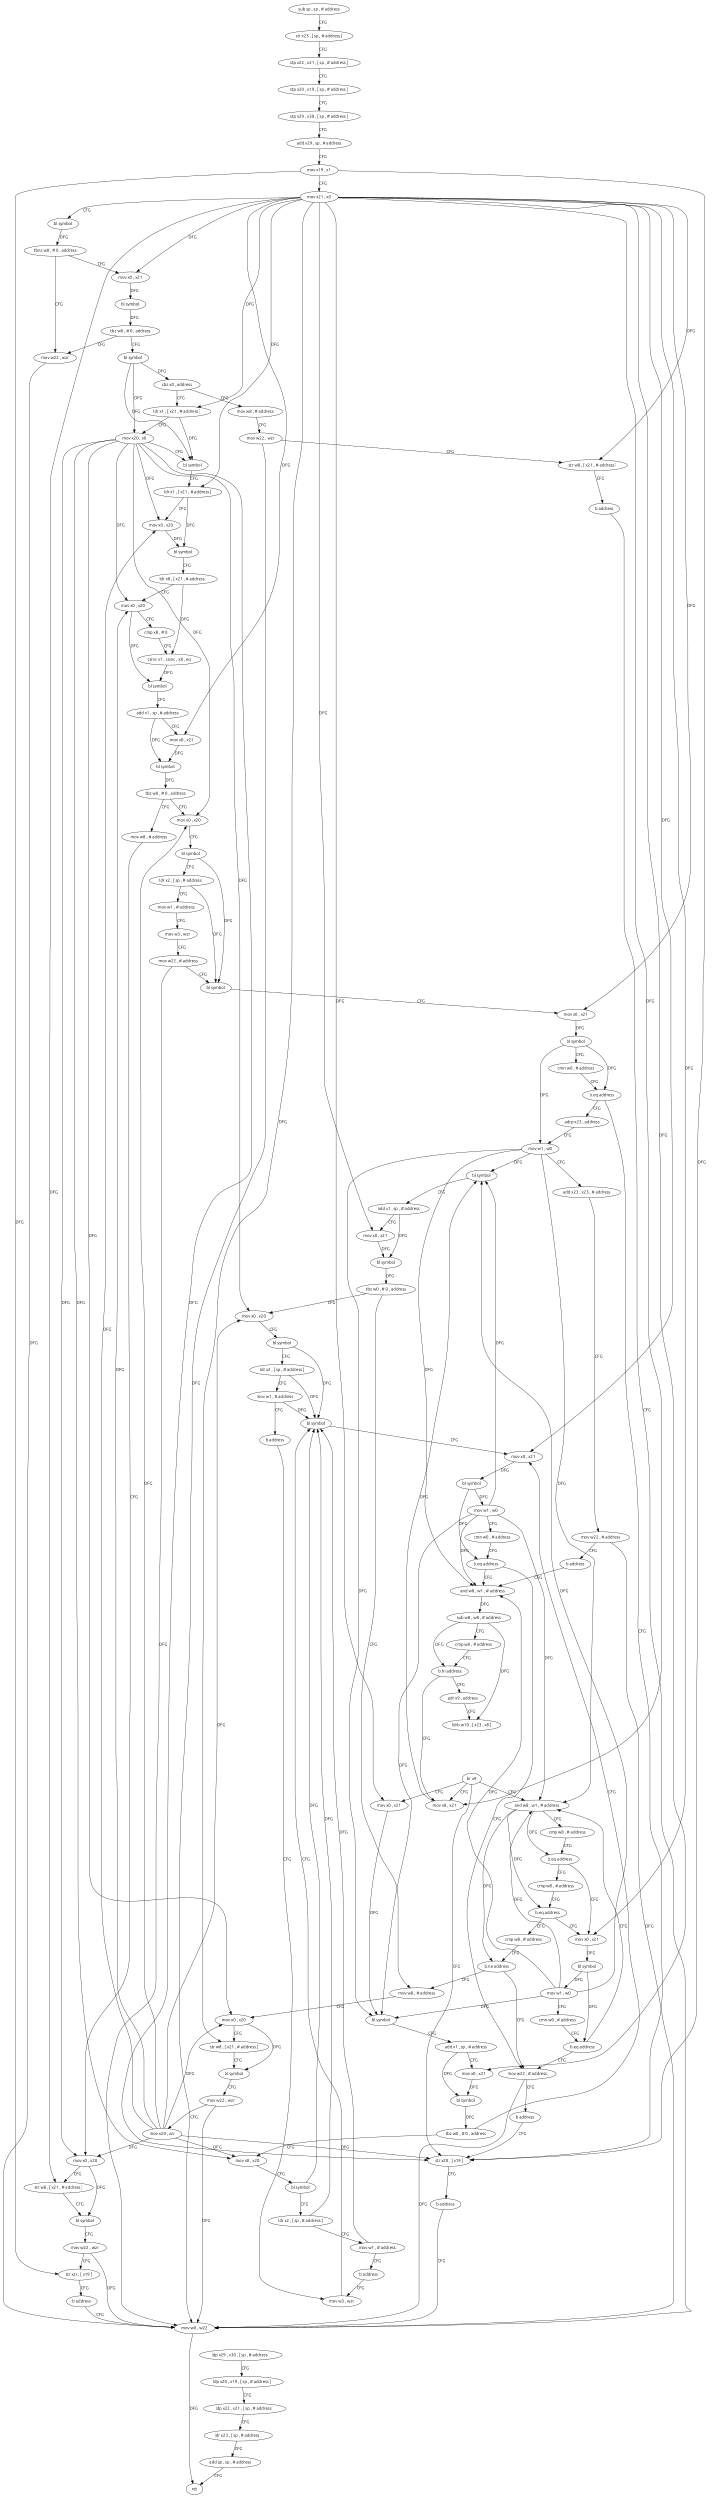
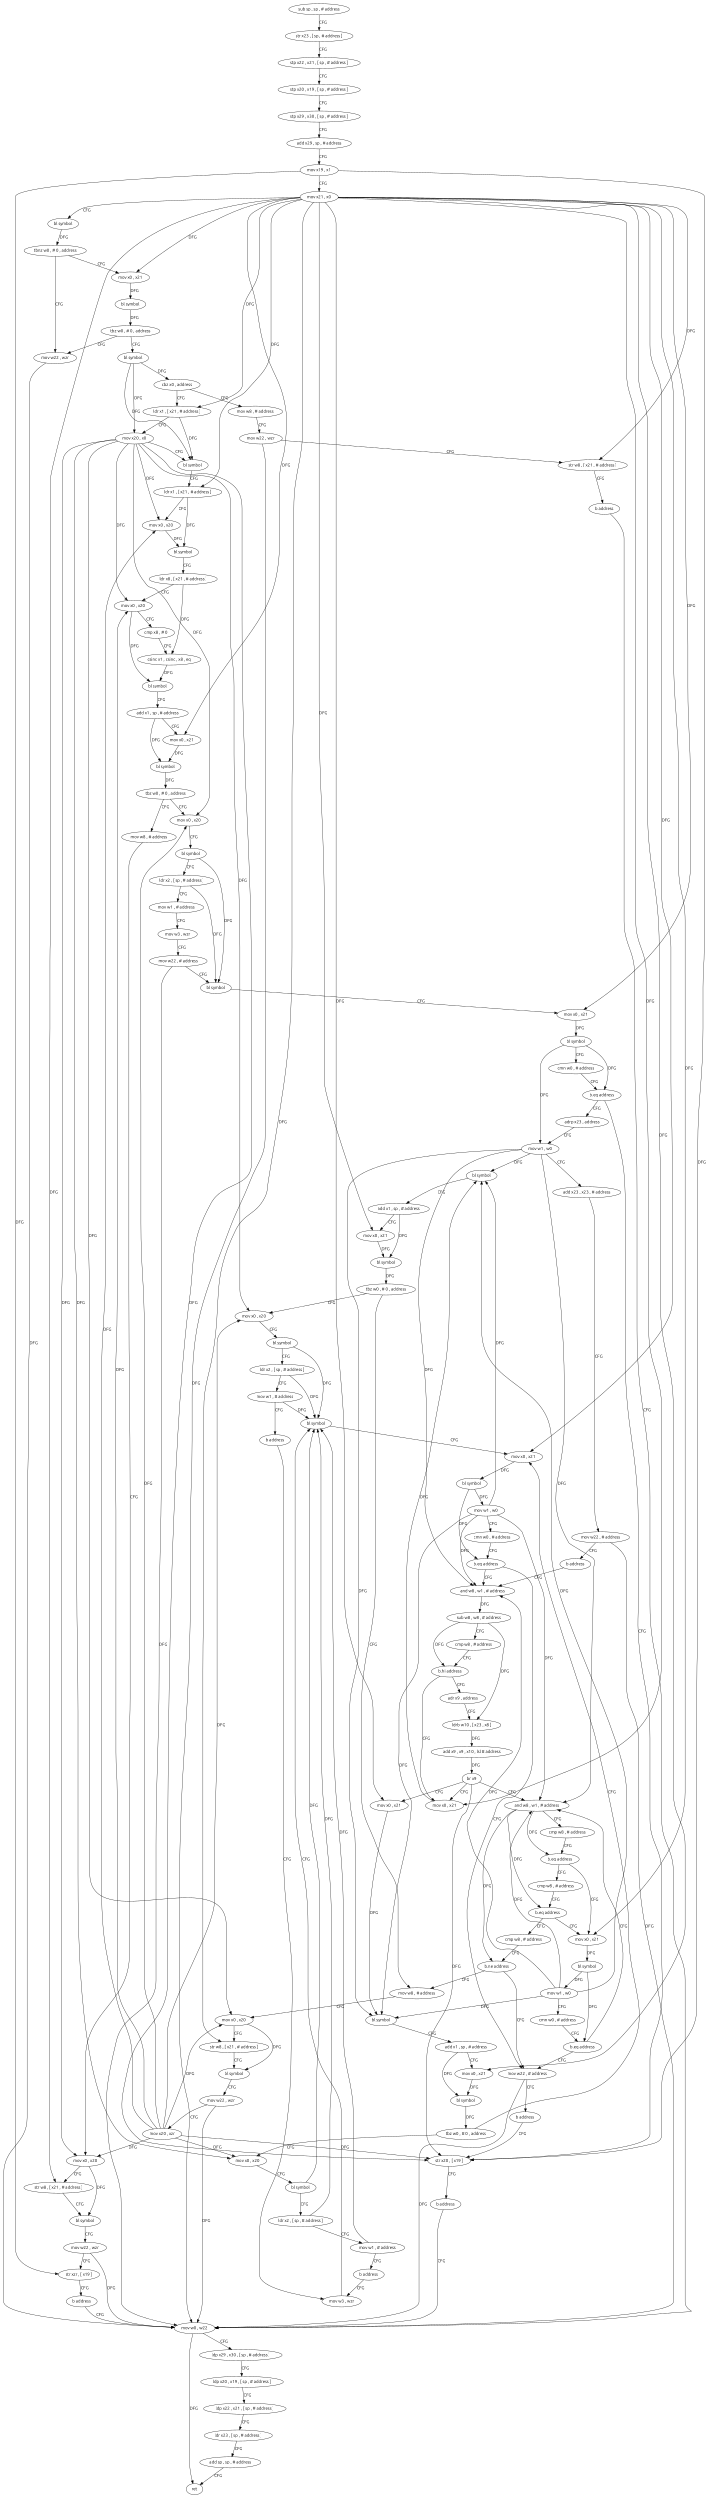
none -> (472, 1752)
(456, 1967) -> (456, 1967)
none -> (216, 2341)
